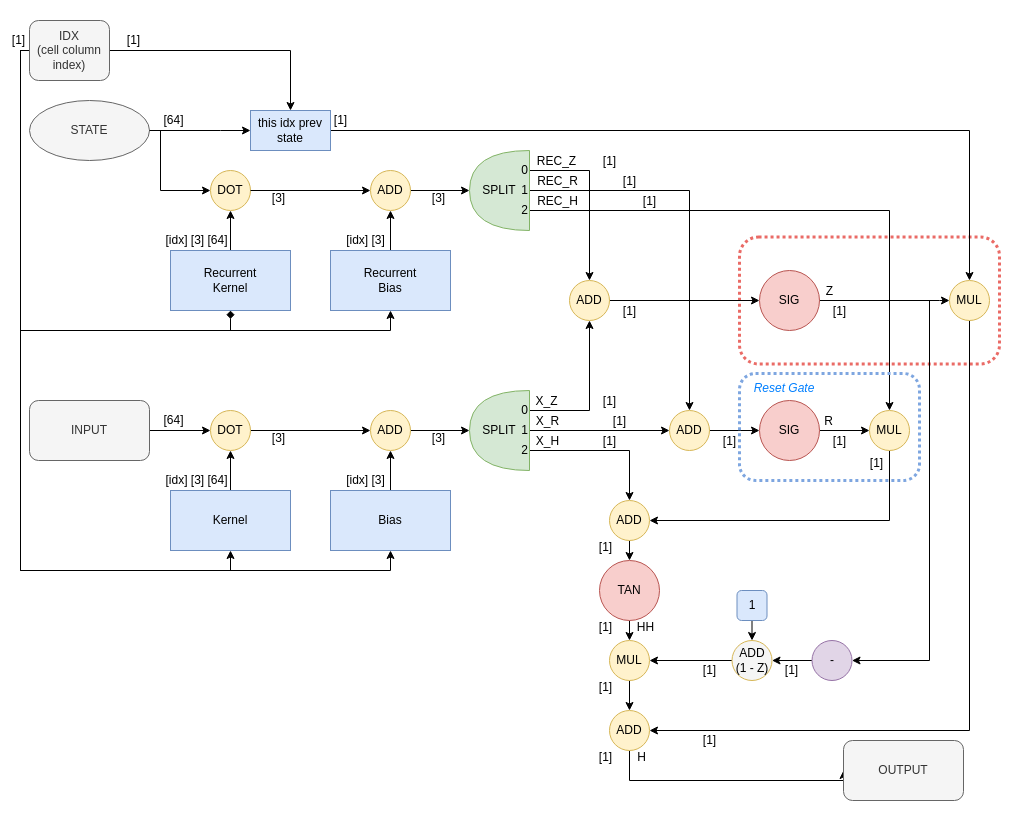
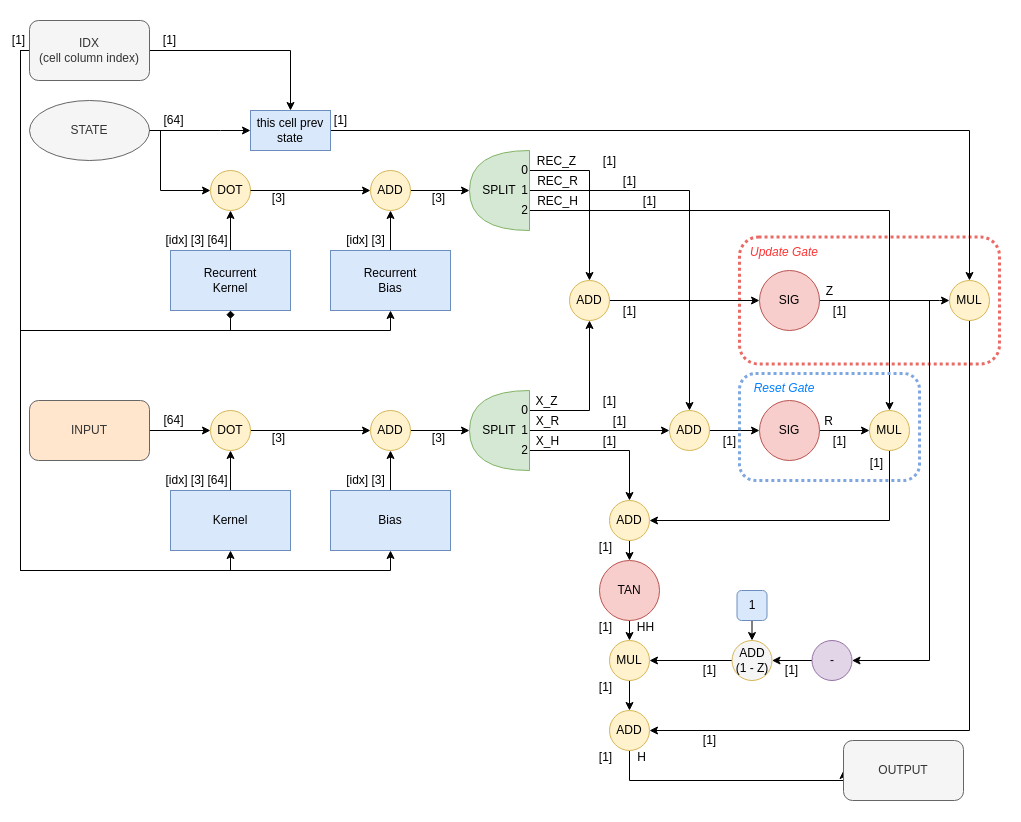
(70, 51) -> (90, 51)
(291, 131) -> (291, 131)
none -> (785, 252)
(90, 431) -> (90, 431)
